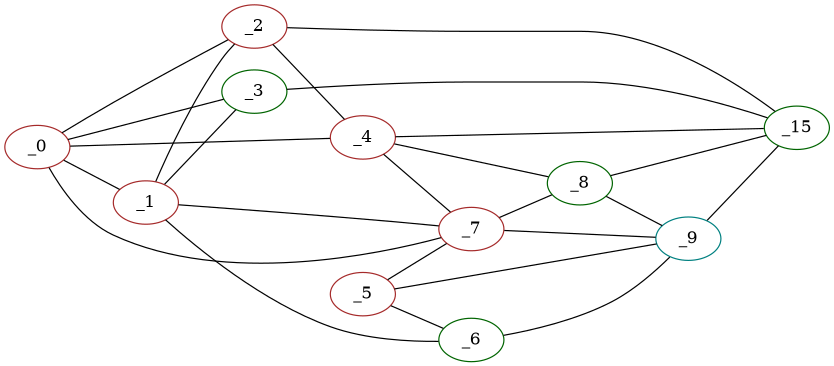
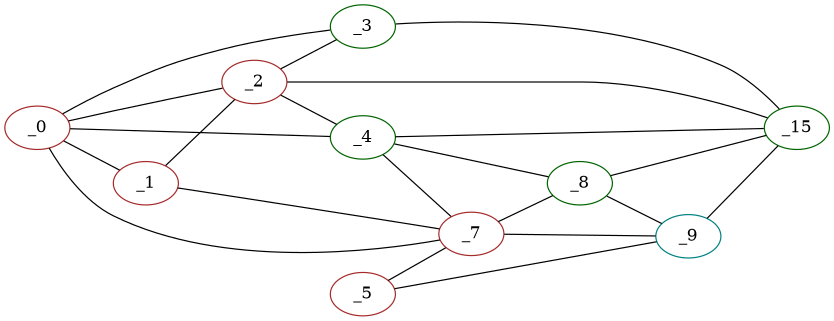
(363, 137) -> (363, 137)
(197, 151) -> (309, 54)
(471, 340) -> none
